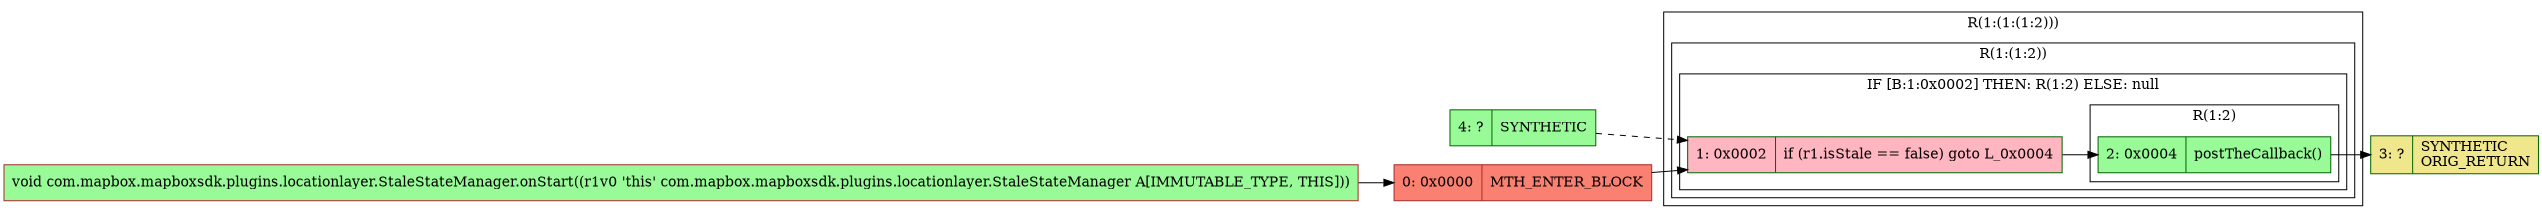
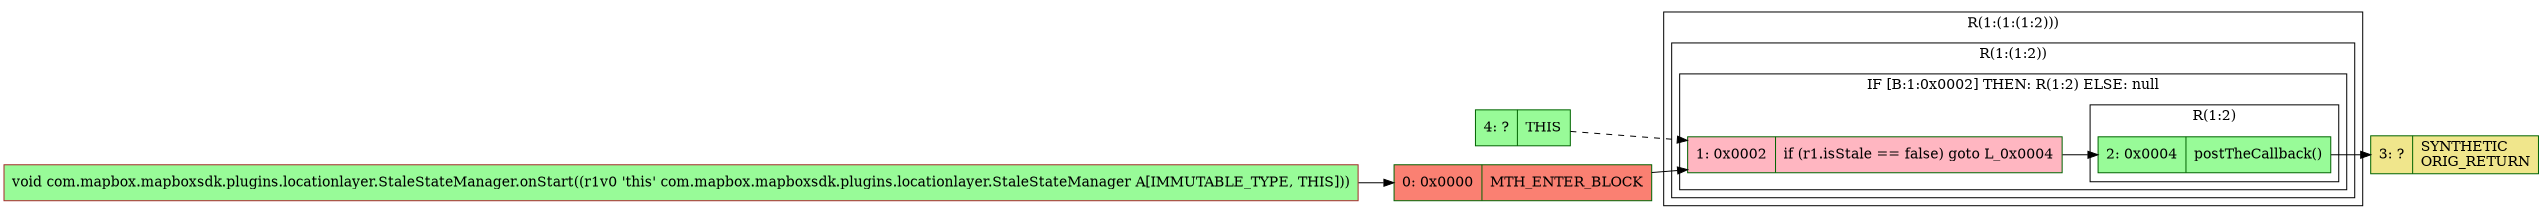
(1544, 127) -> (1544, 127)
(1523, 183) -> (1523, 183)
